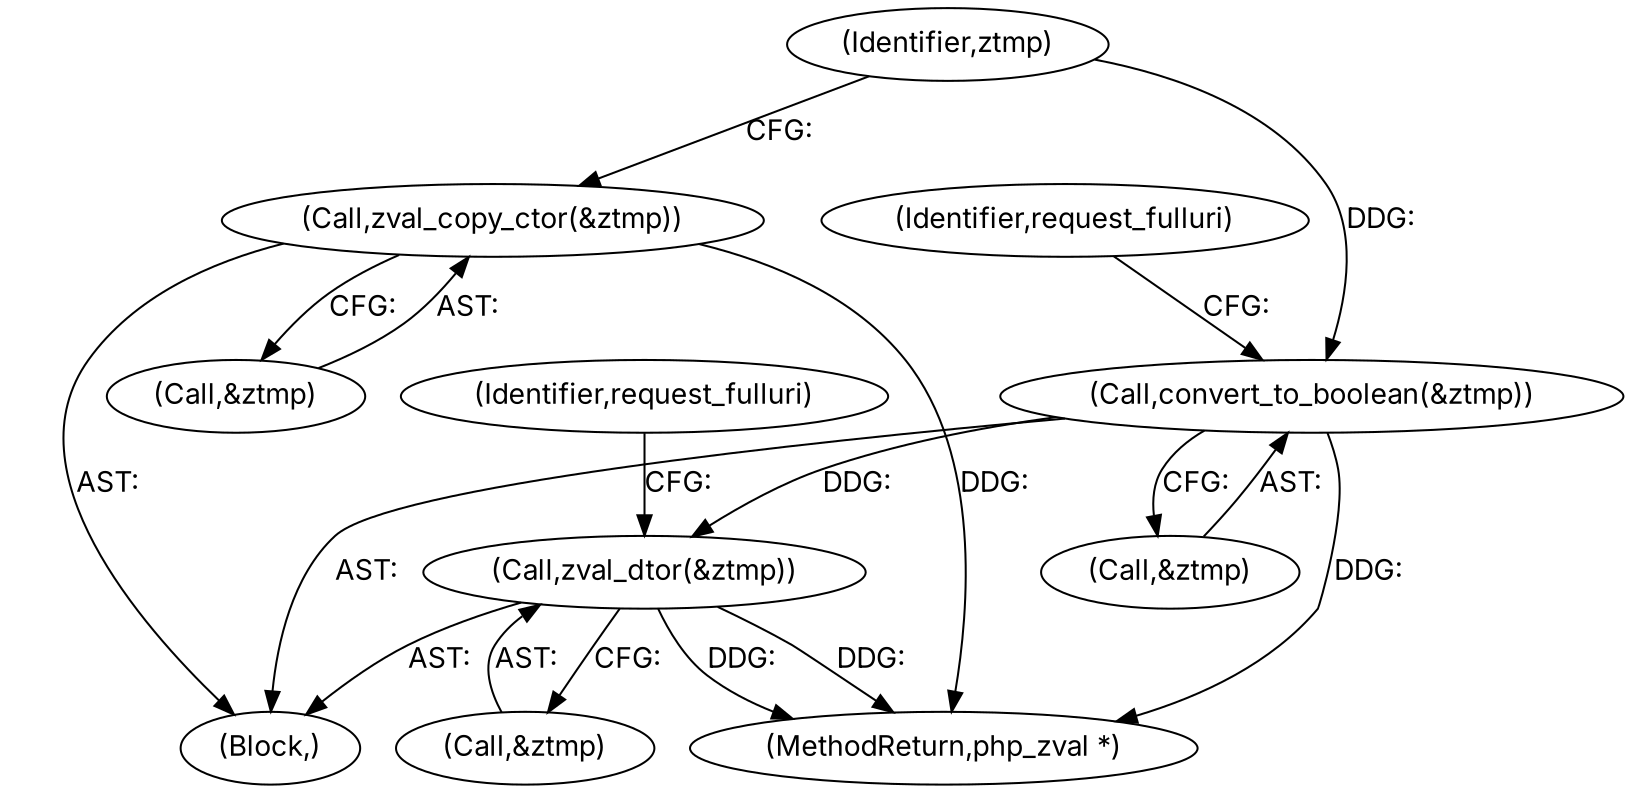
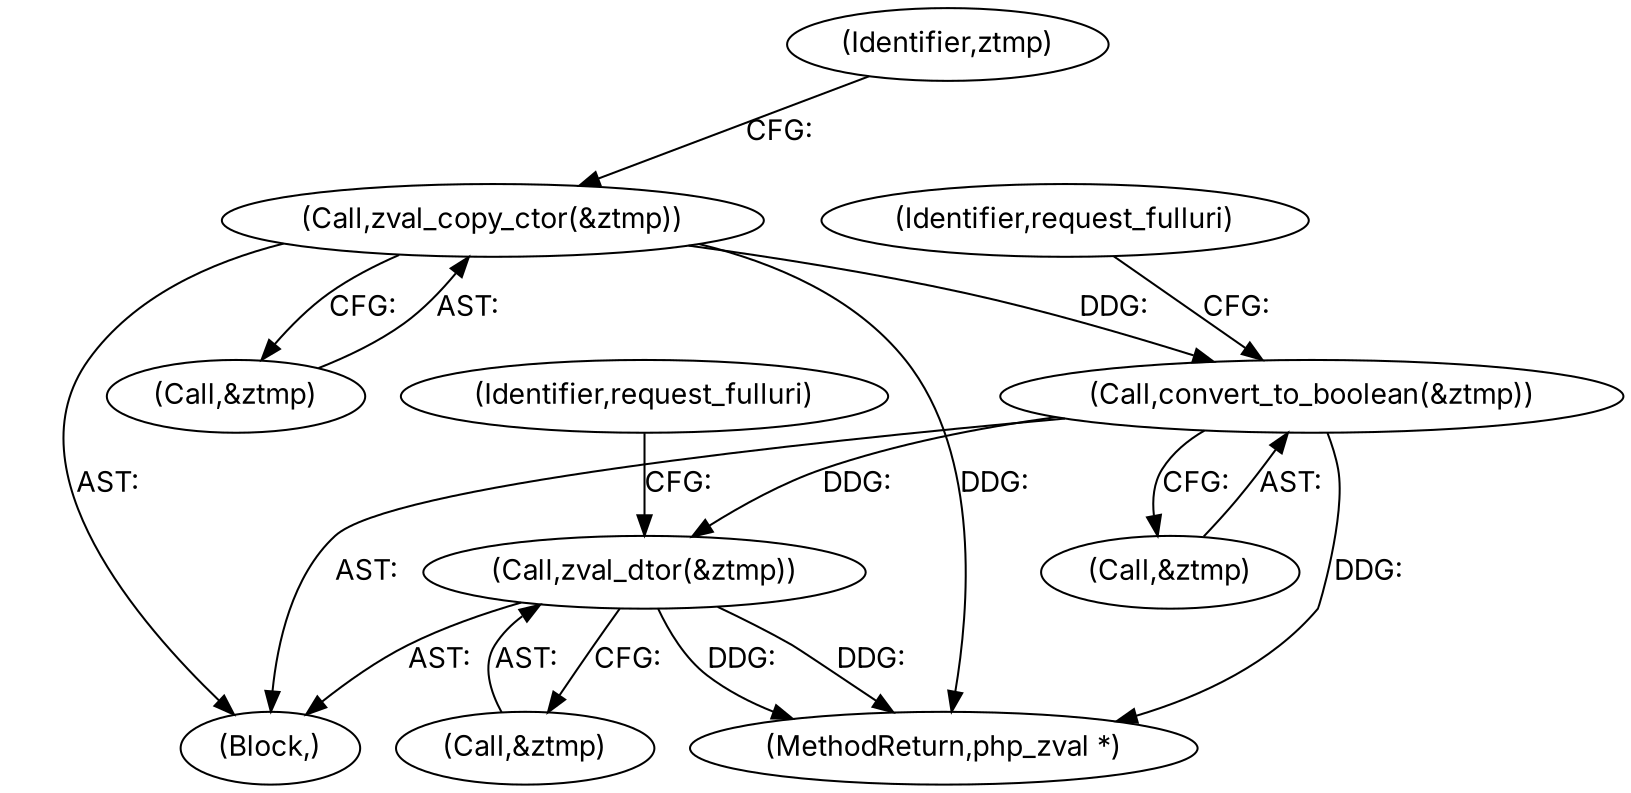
(1290, 145) -> (944, 288)
